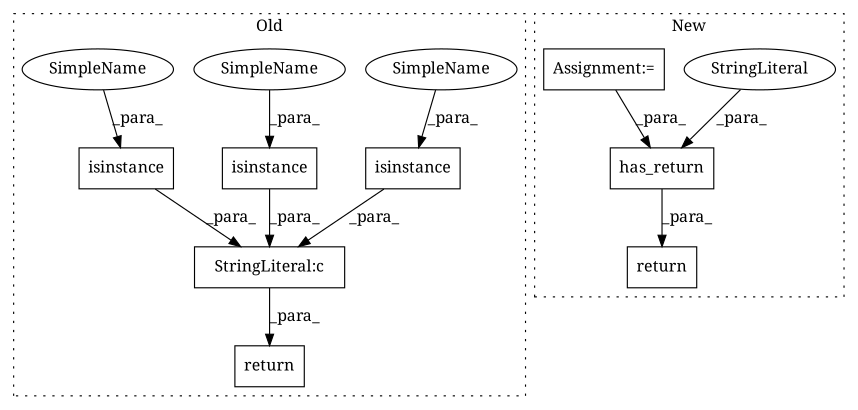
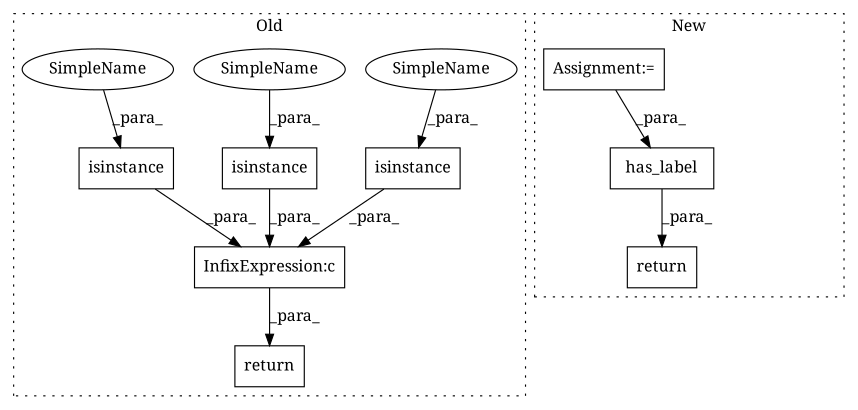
(760, 69) -> none
(662, 168) -> (662, 168)
(270, 267) -> (270, 267)
